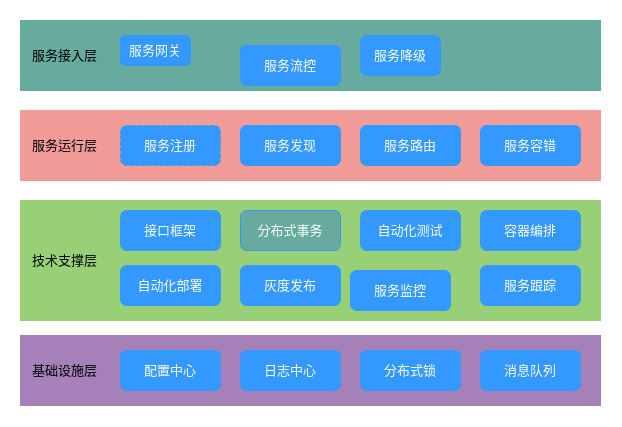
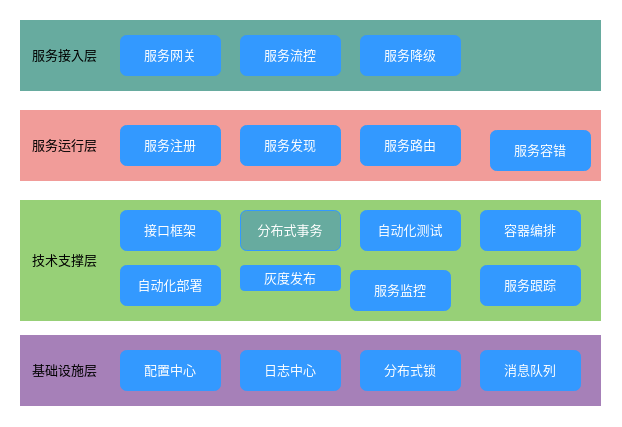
(156, 51) -> (171, 56)
(401, 56) -> (411, 56)
(291, 66) -> (291, 56)
(171, 146) -> (171, 146)
(531, 146) -> (541, 151)
(291, 286) -> (291, 278)
